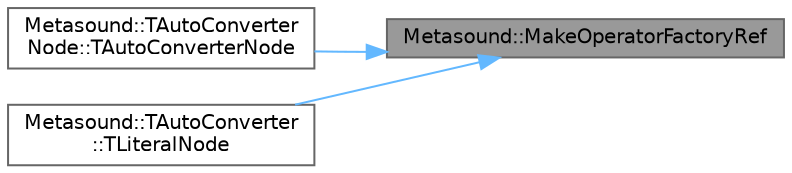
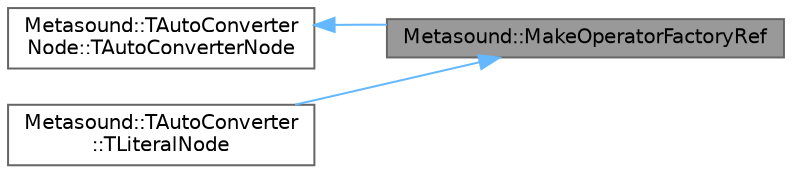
(340, 52) -> (361, 25)
